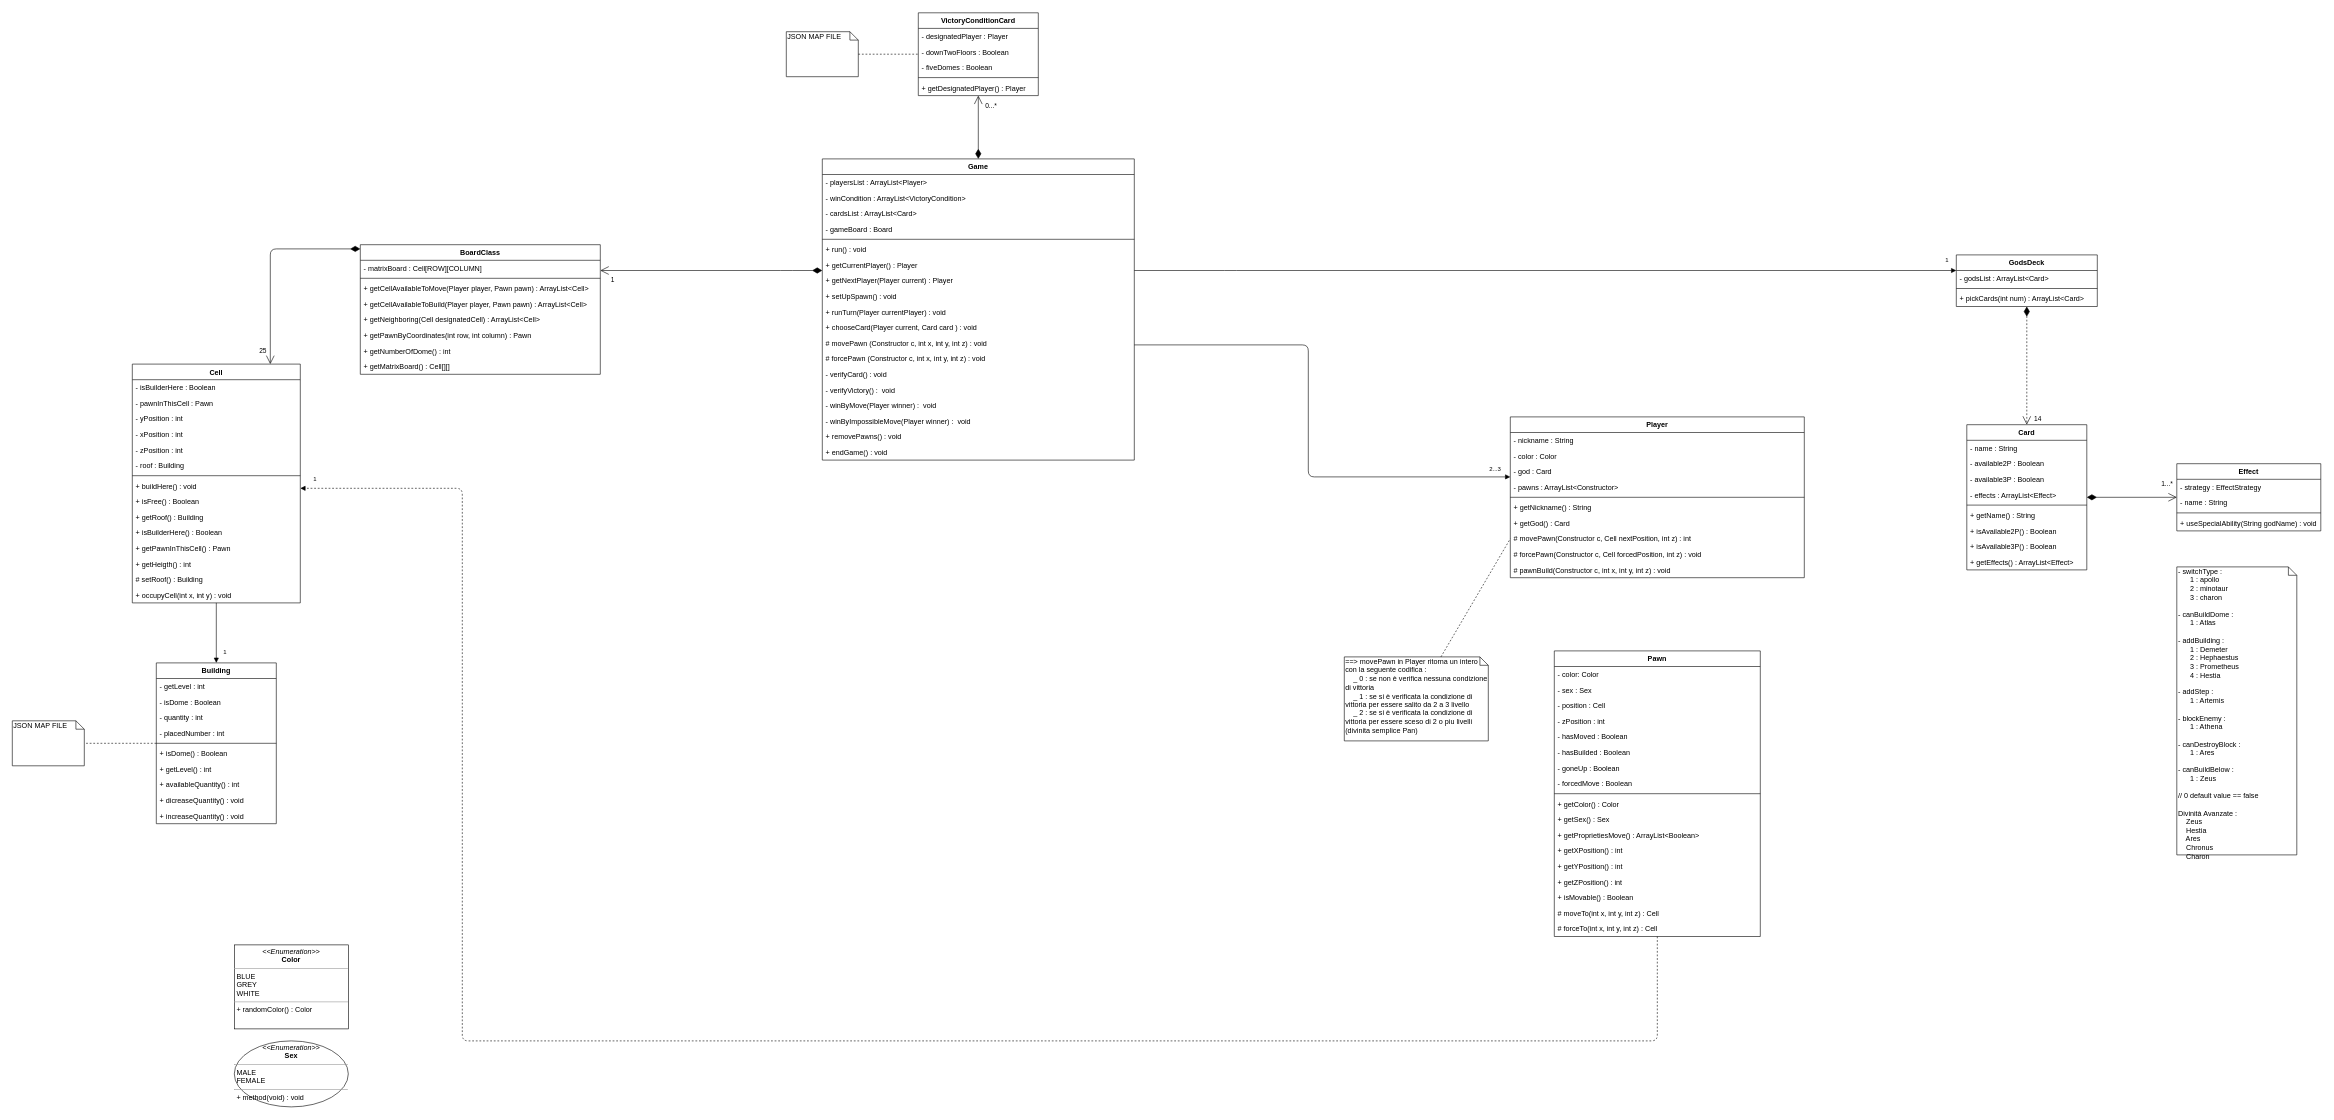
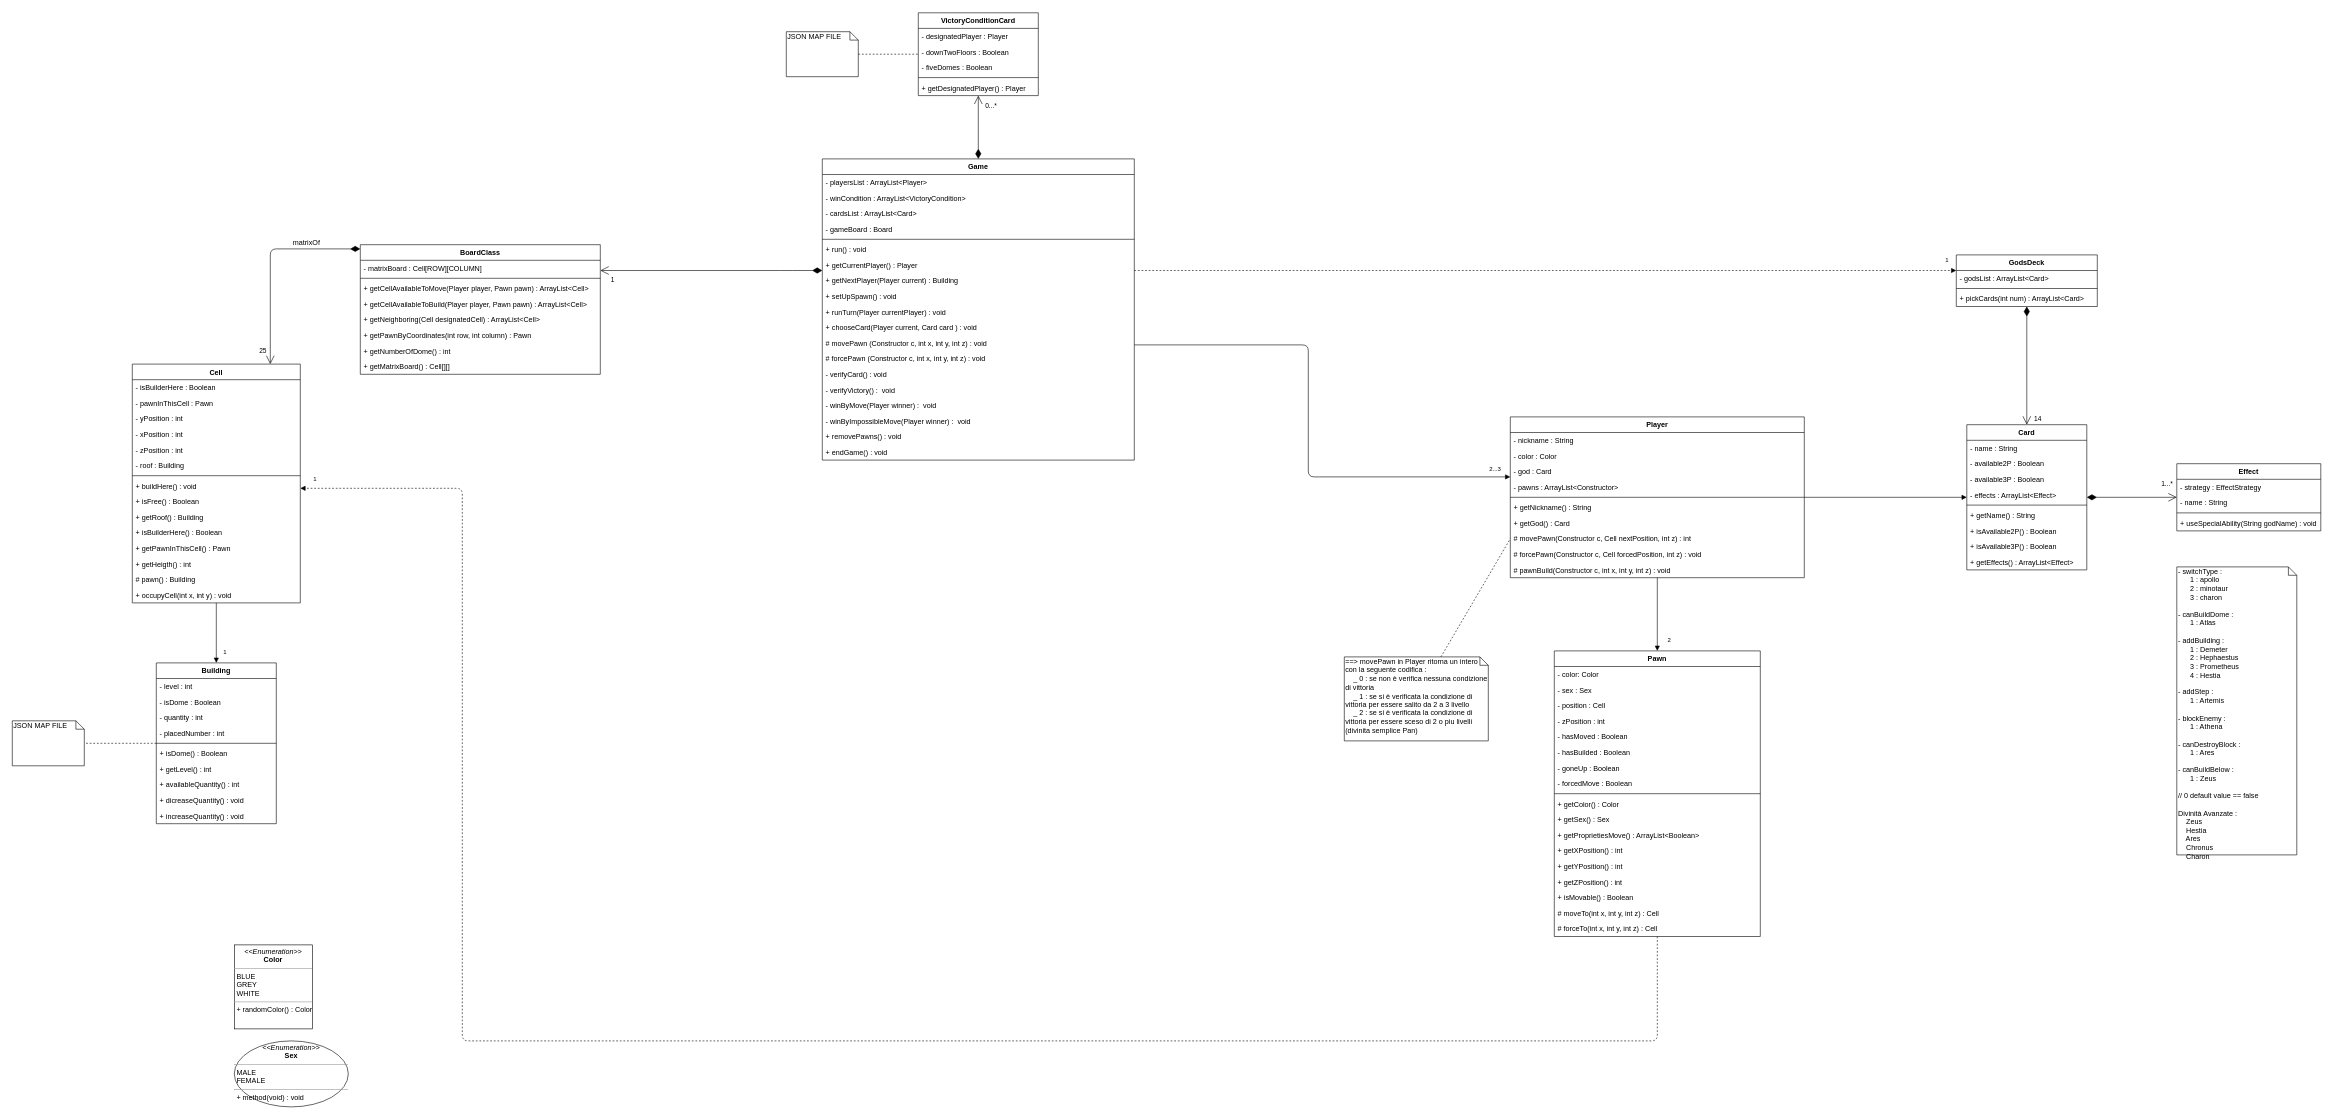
none -> (306, 243)
(1544, 270) -> (1544, 270)
(899, 281) -> (901, 281)
(2027, 368) -> (2027, 368)
none -> (1960, 497)
(173, 580) -> (167, 580)
none -> (1657, 644)
(186, 686) -> (179, 686)
(291, 987) -> (273, 987)
